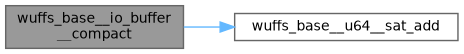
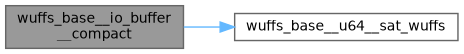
(346, 27) -> (346, 27)
